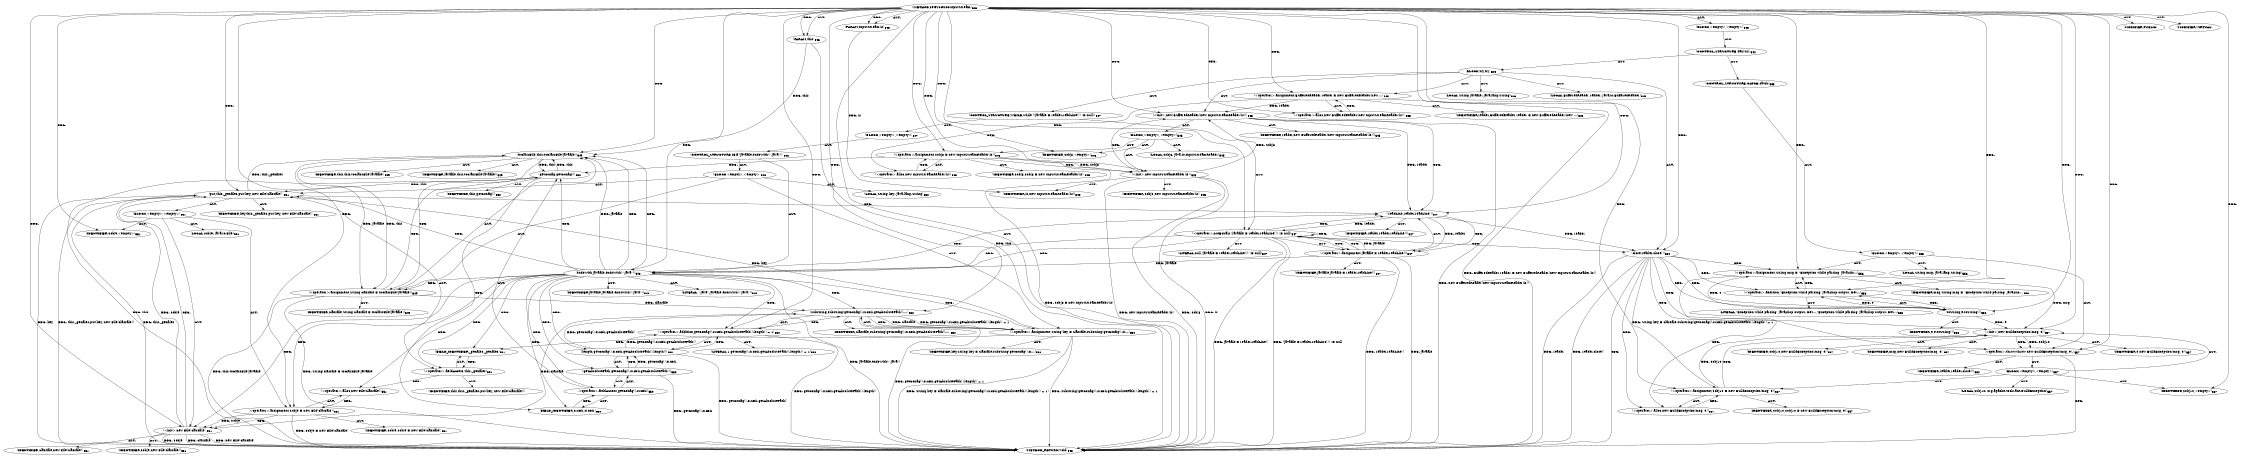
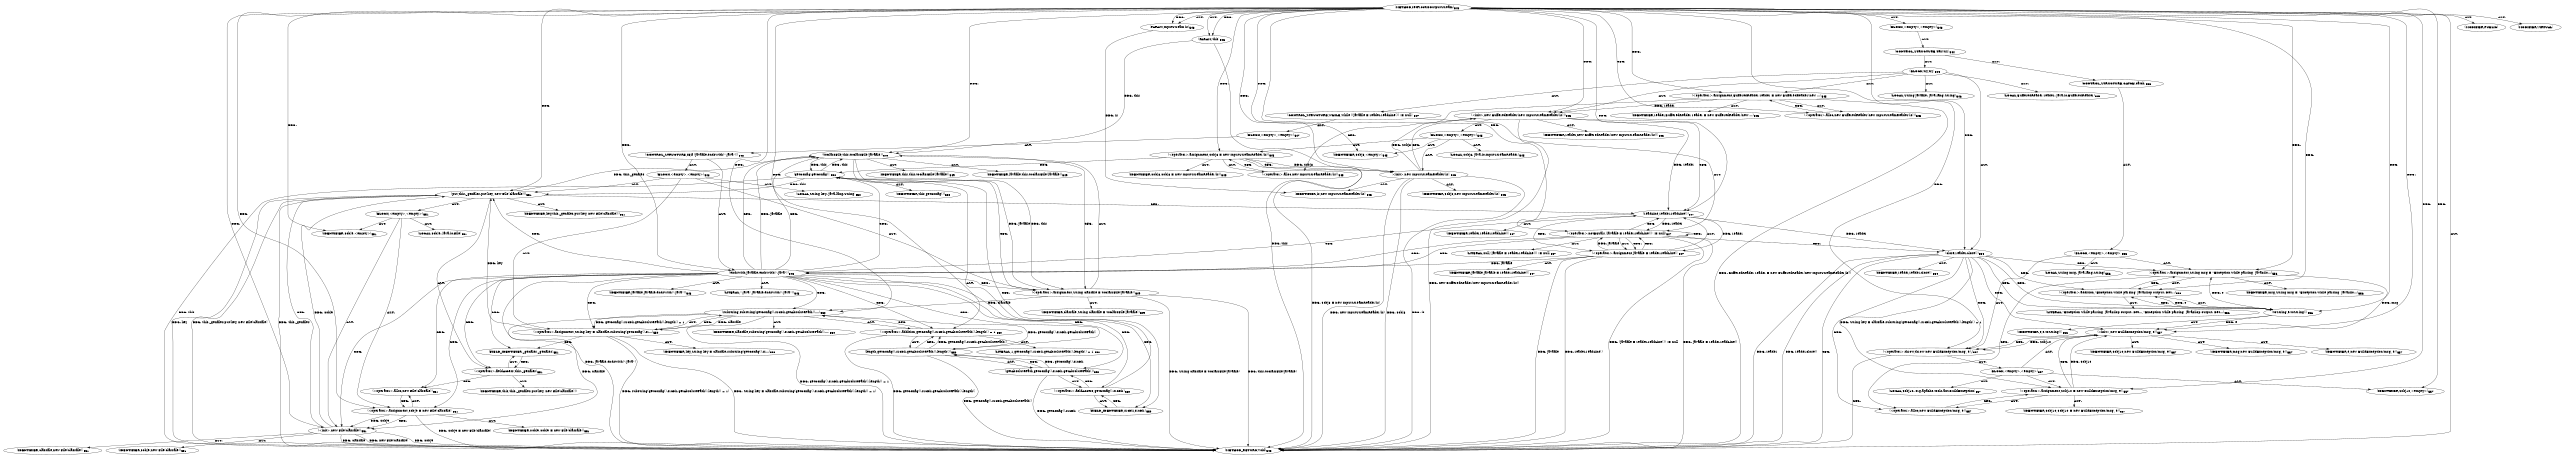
(1991, 362) -> (1937, 263)
(631, 382) -> (1090, 382)
